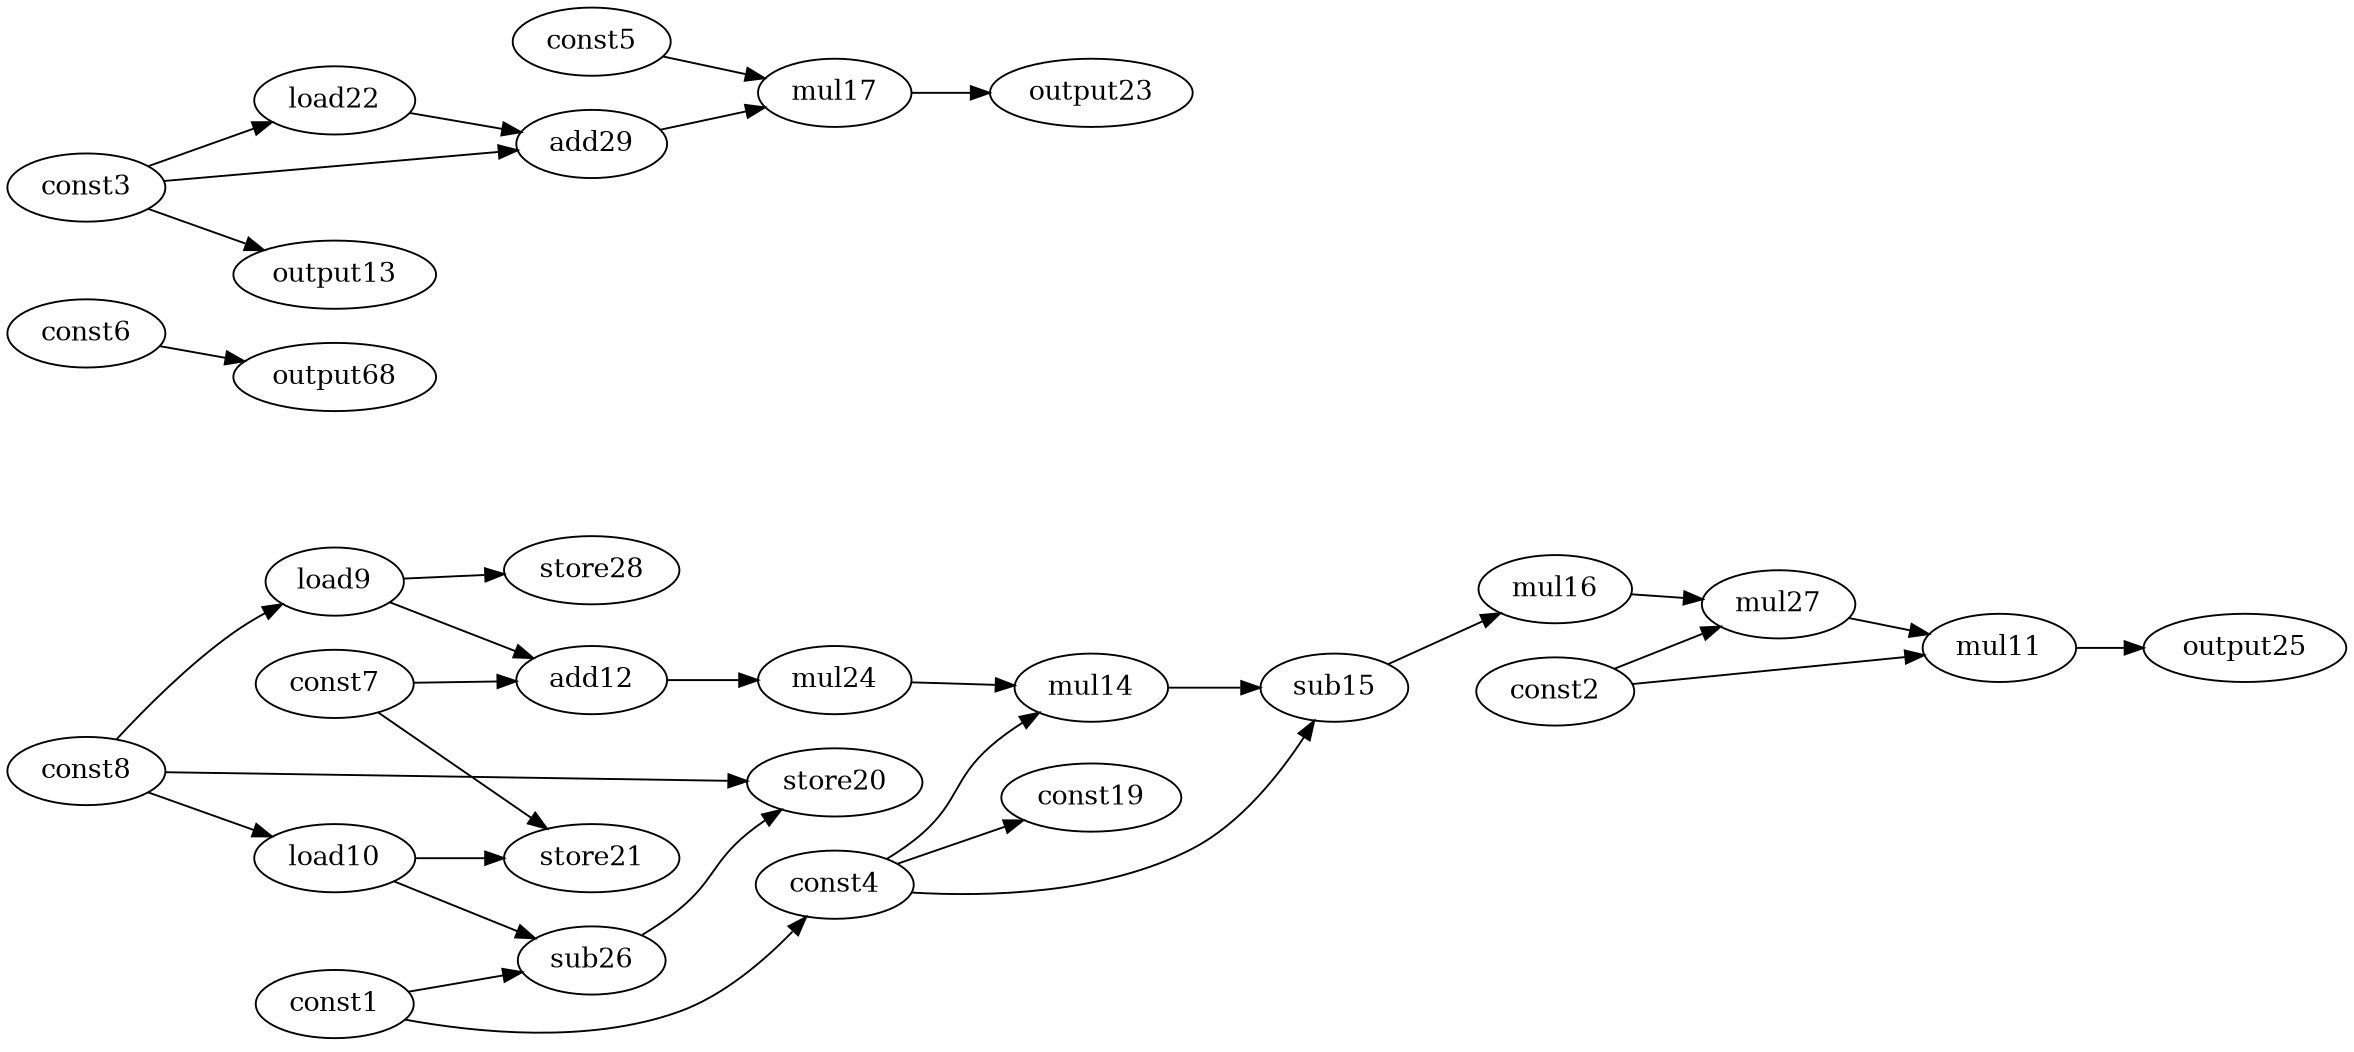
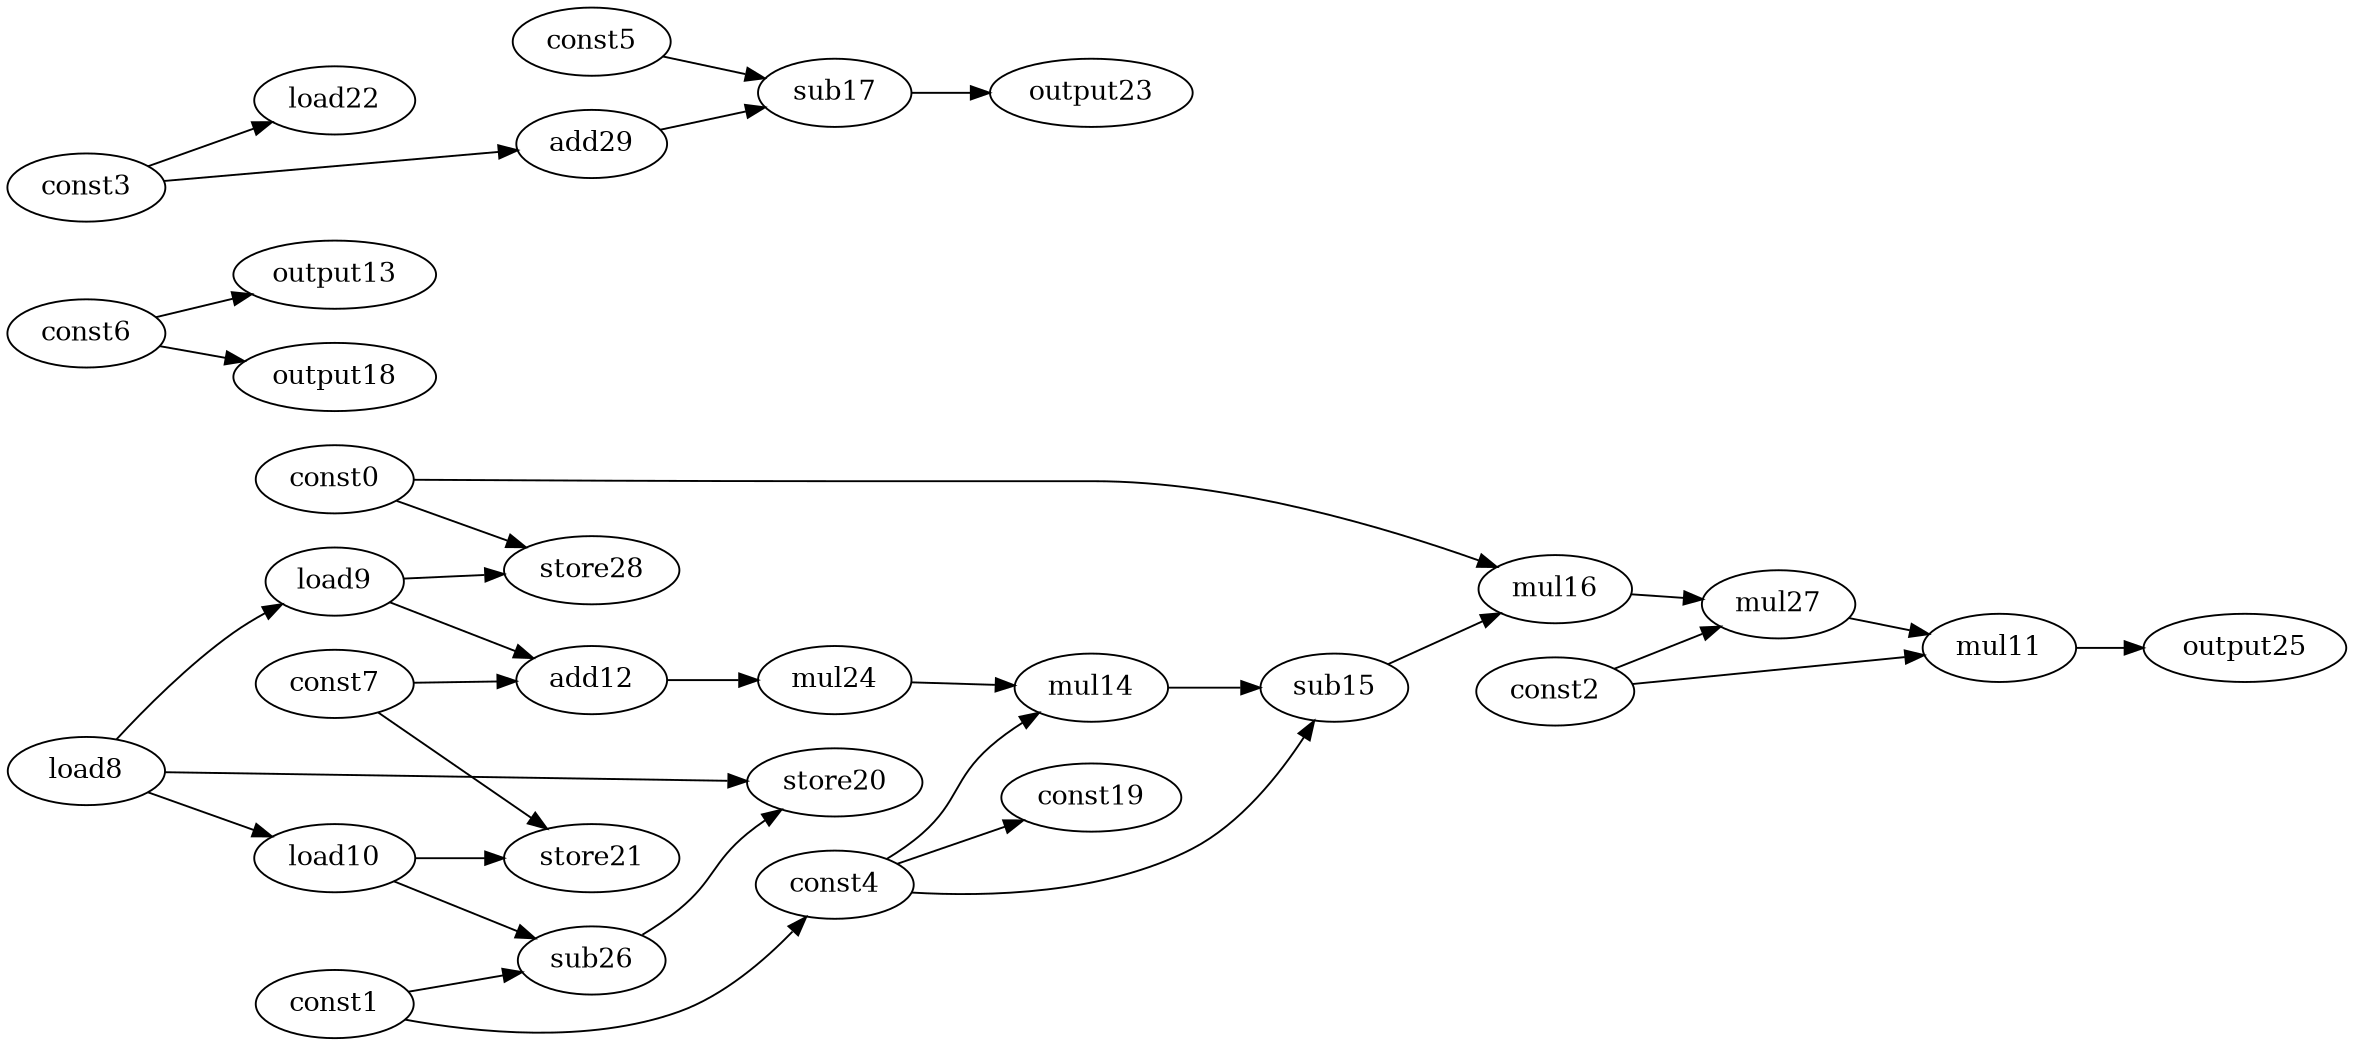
(835, 93) -> (835, 93)
(456, 121) -> none
(197, 226) -> (194, 308)
(335, 377) -> (335, 377)
none -> (335, 479)
(86, 771) -> (86, 771)
